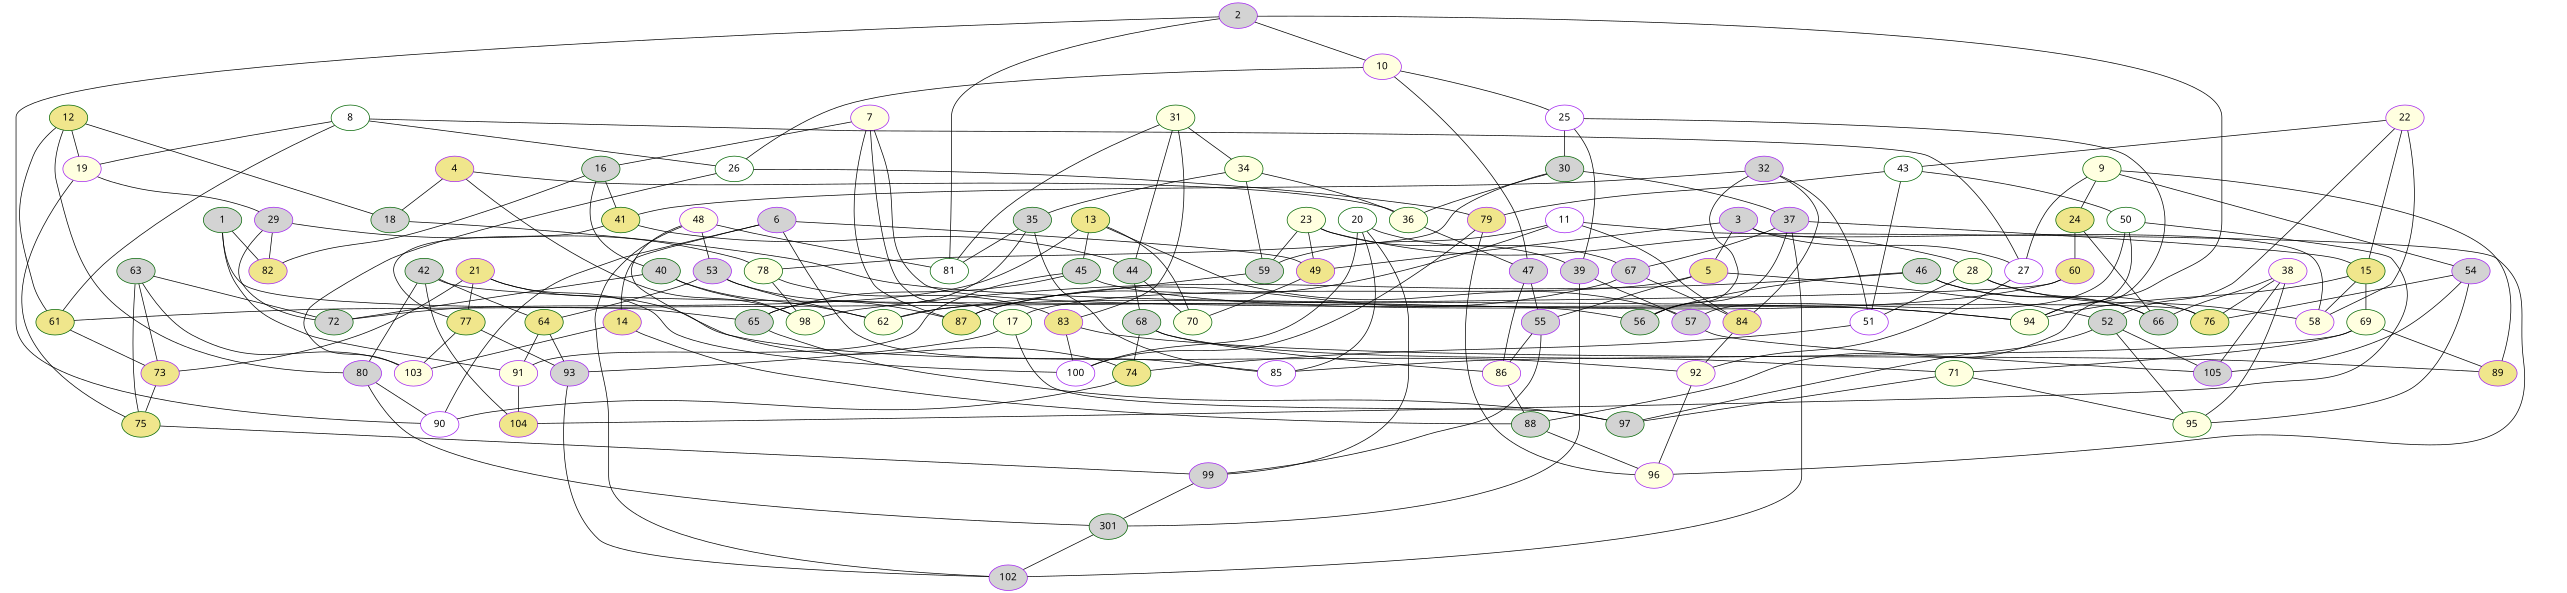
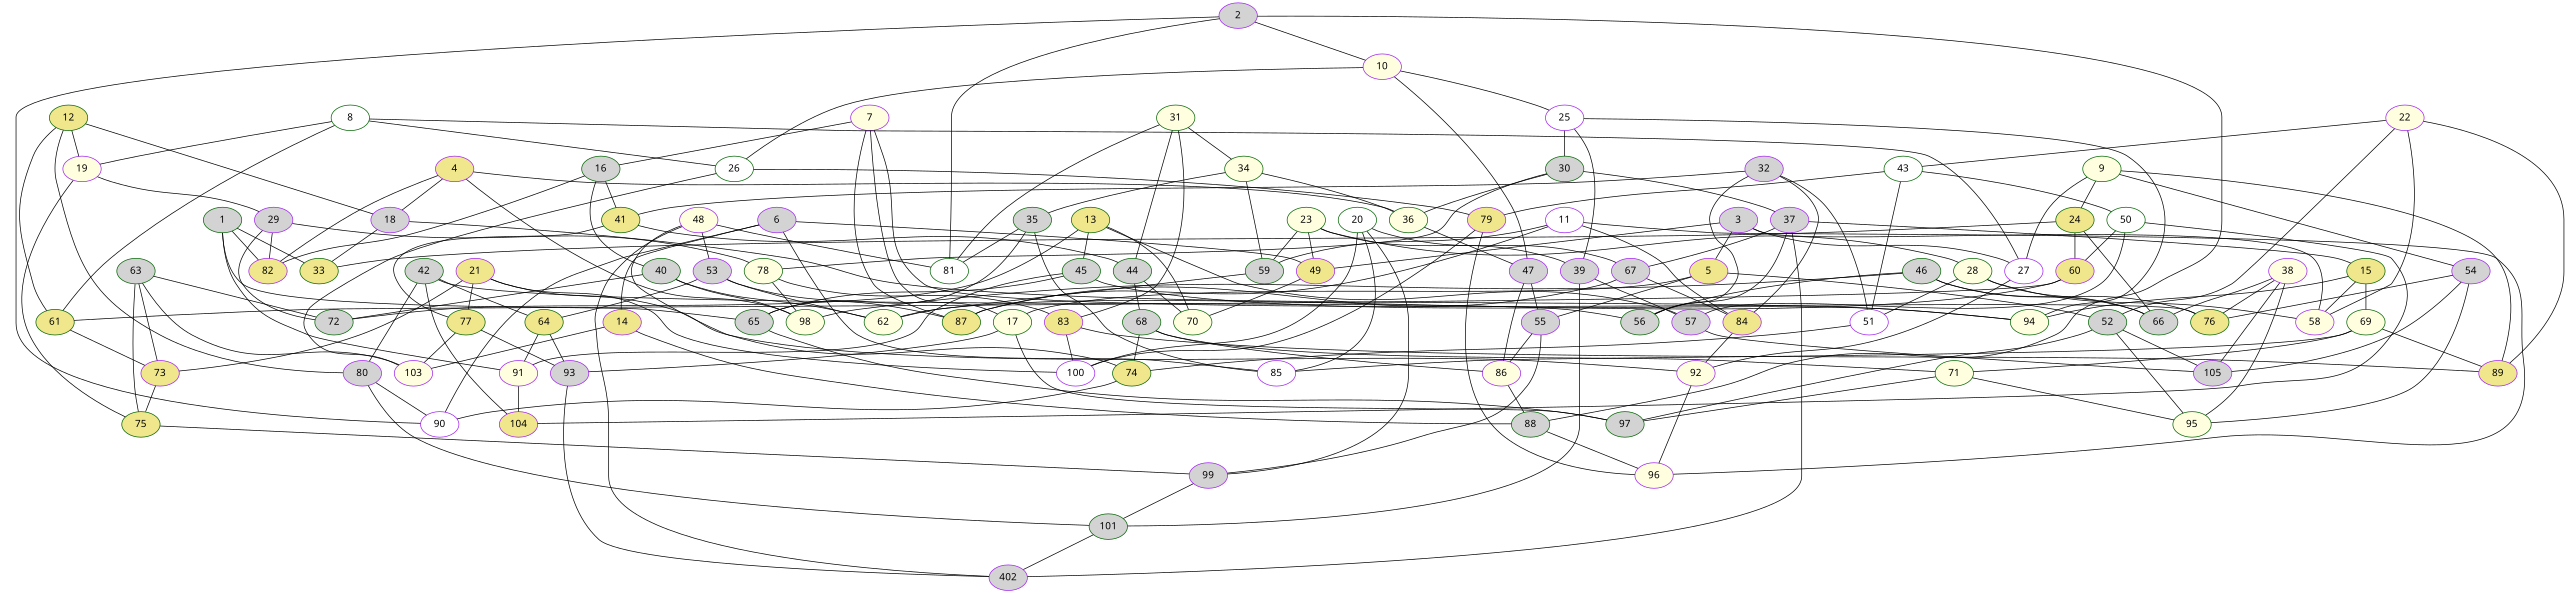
(2385, 194) -> (2562, 208)
none -> (352, 214)
(390, 220) -> (390, 220)
none -> (319, 271)
(2117, 291) -> (2101, 245)
(1108, 527) -> (1108, 527)
(1008, 578) -> (1008, 578)
